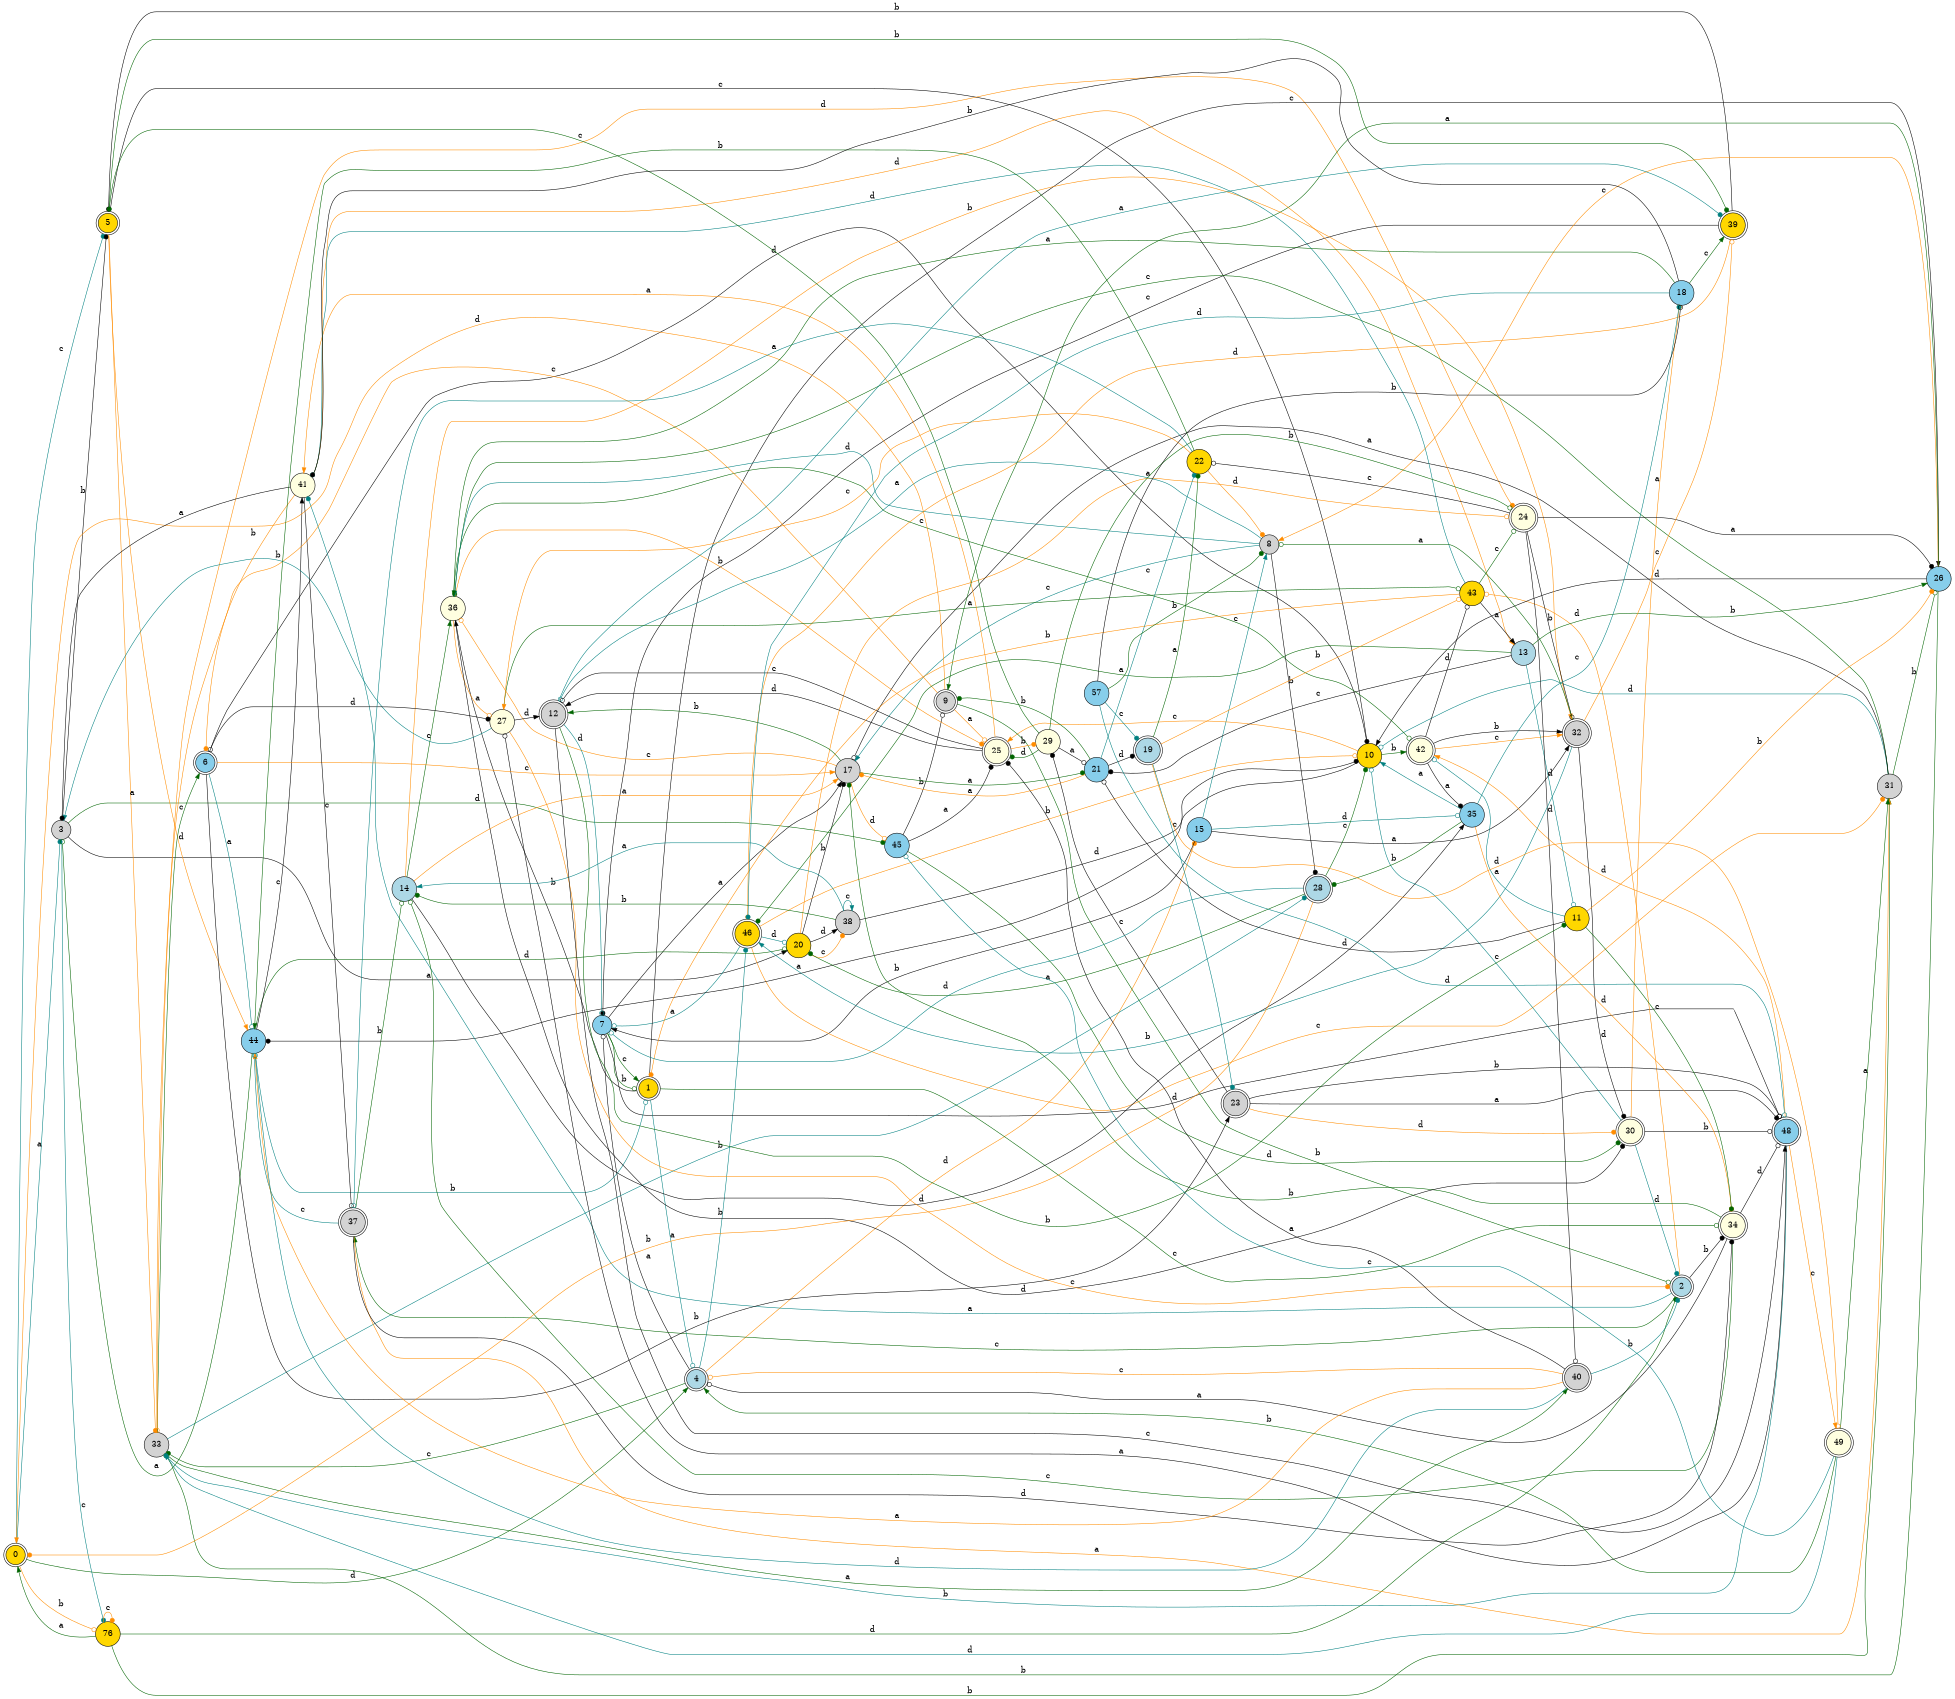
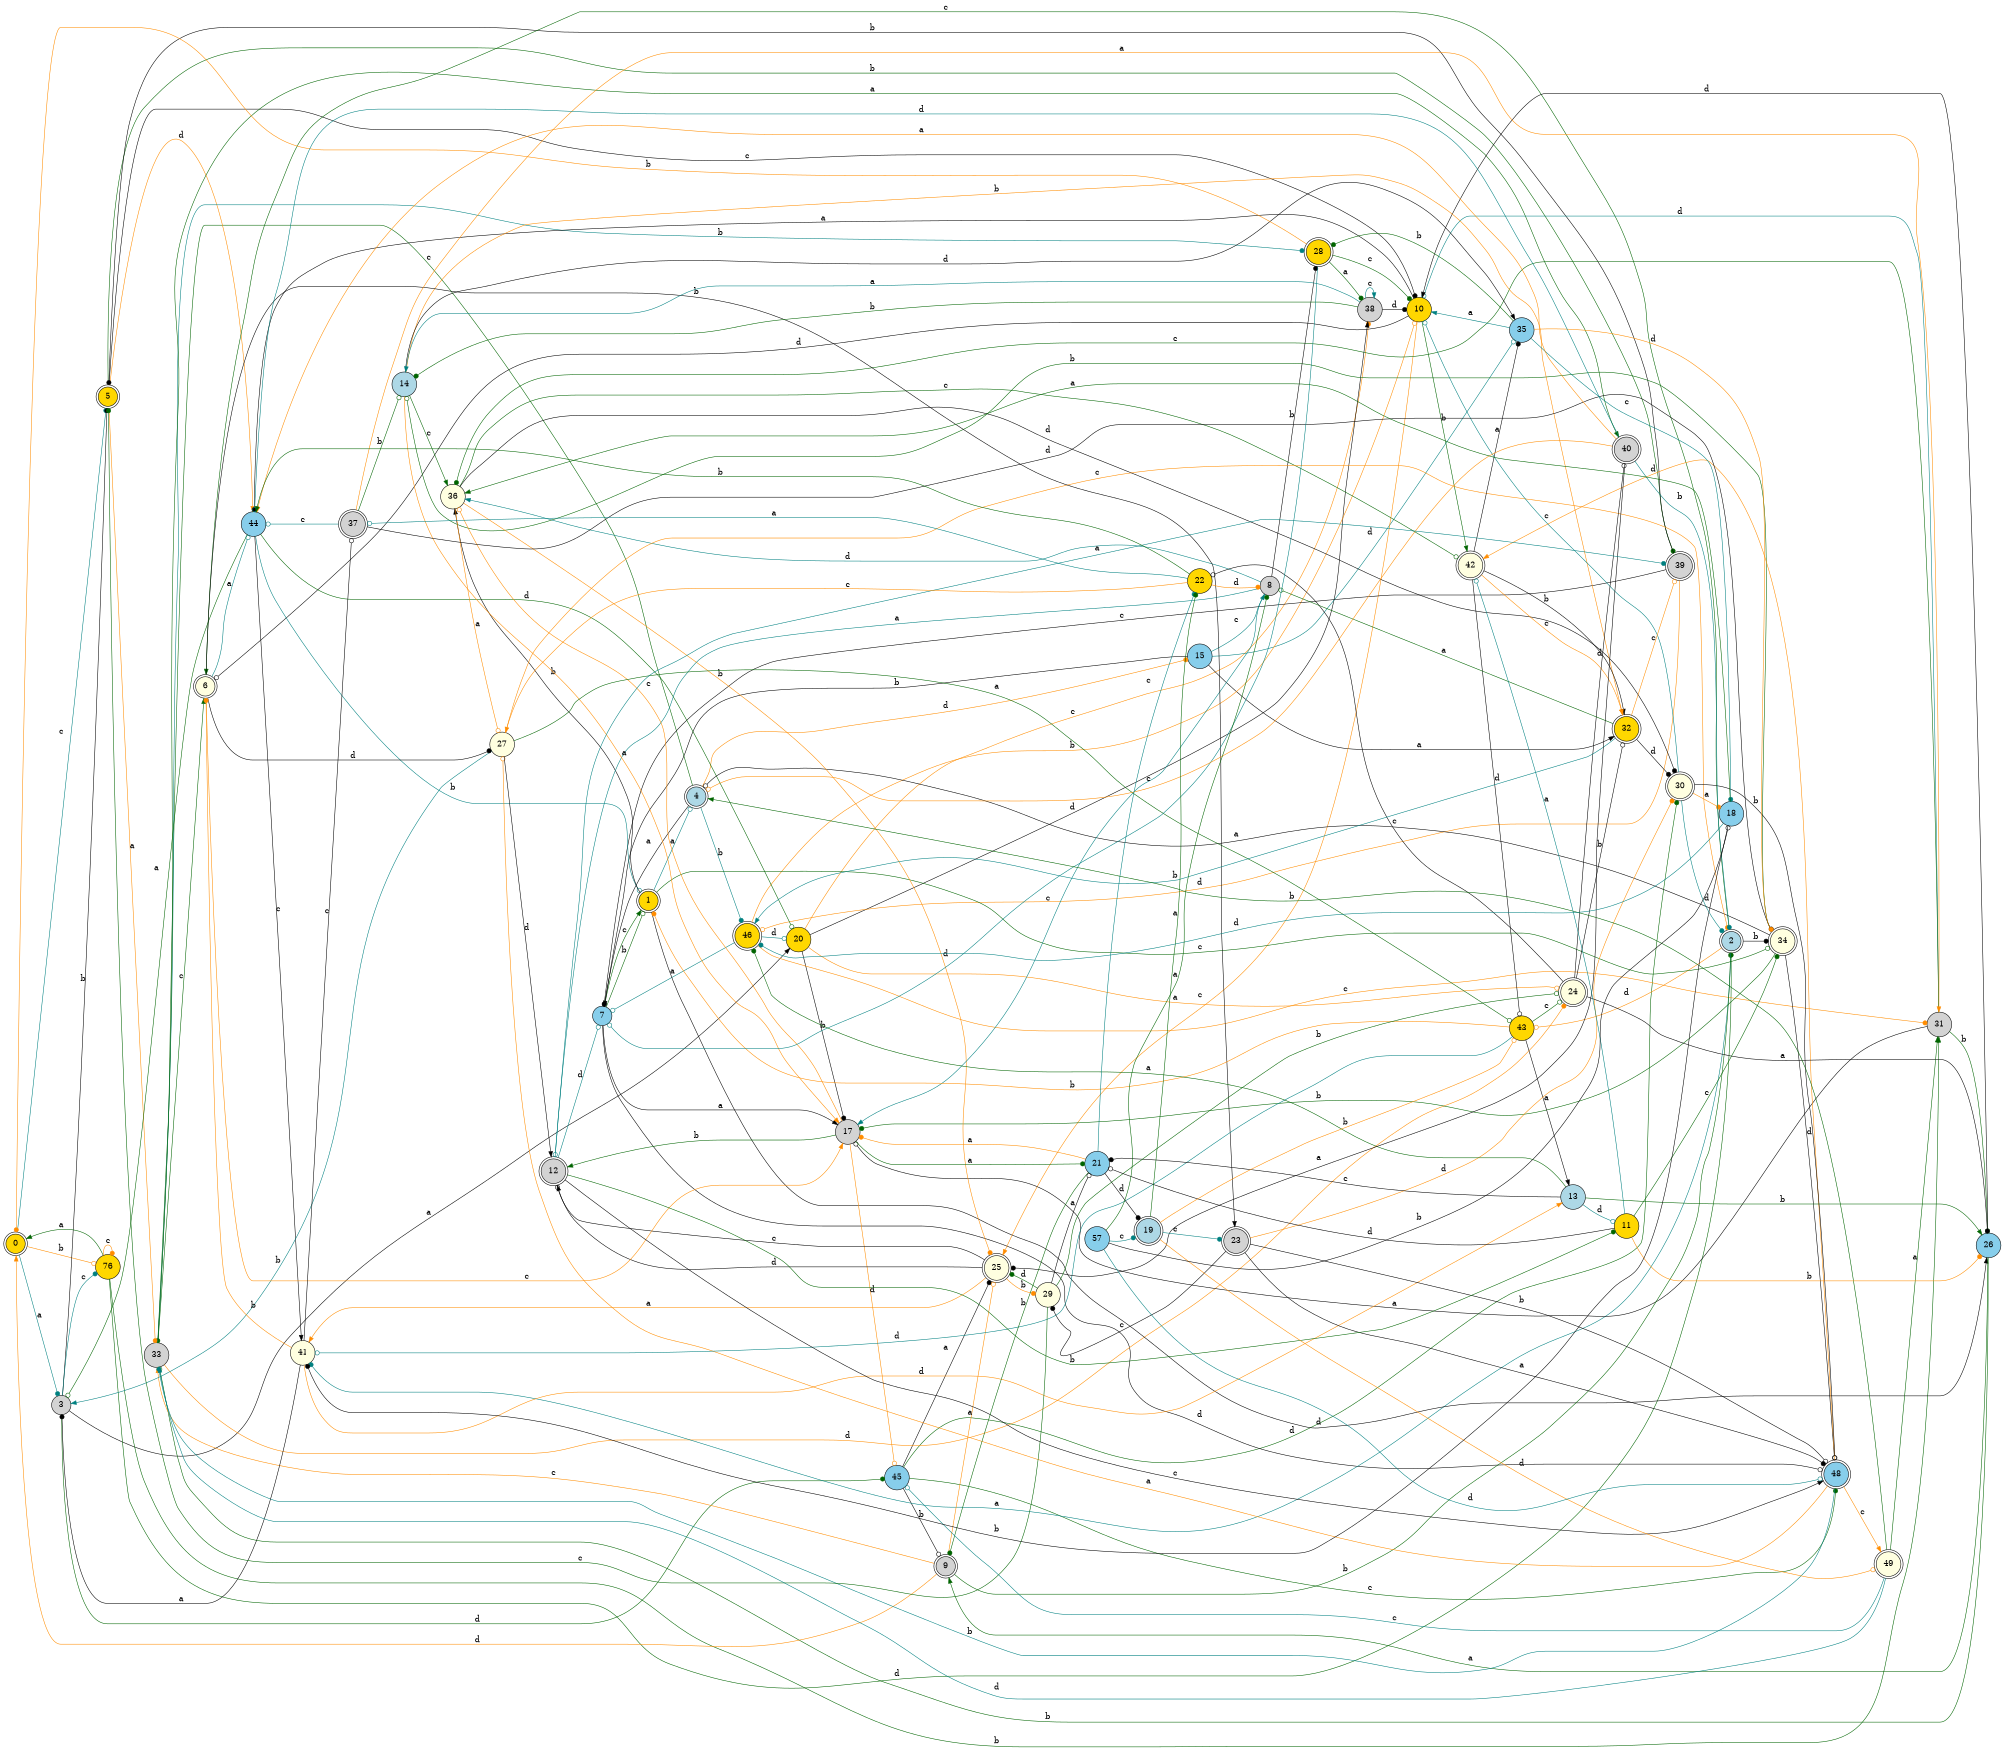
(1291, 99) -> (1319, 1422)
(1712, 160) -> none
(1733, 225) -> (1680, 566)
(1705, 262) -> none
(274, 567) -> (527, 1476)
(1175, 606) -> (1175, 975)
(1577, 733) -> (1627, 729)
(205, 763) -> (205, 686)
(1318, 888) -> (1319, 252)
(1062, 981) -> (1345, 278)
(997, 1349) -> (1085, 12)
(1038, 1454) -> (945, 1430)
(1048, 1476) -> (1073, 359)
(366, 1580) -> none
none -> (1390, 1595)
